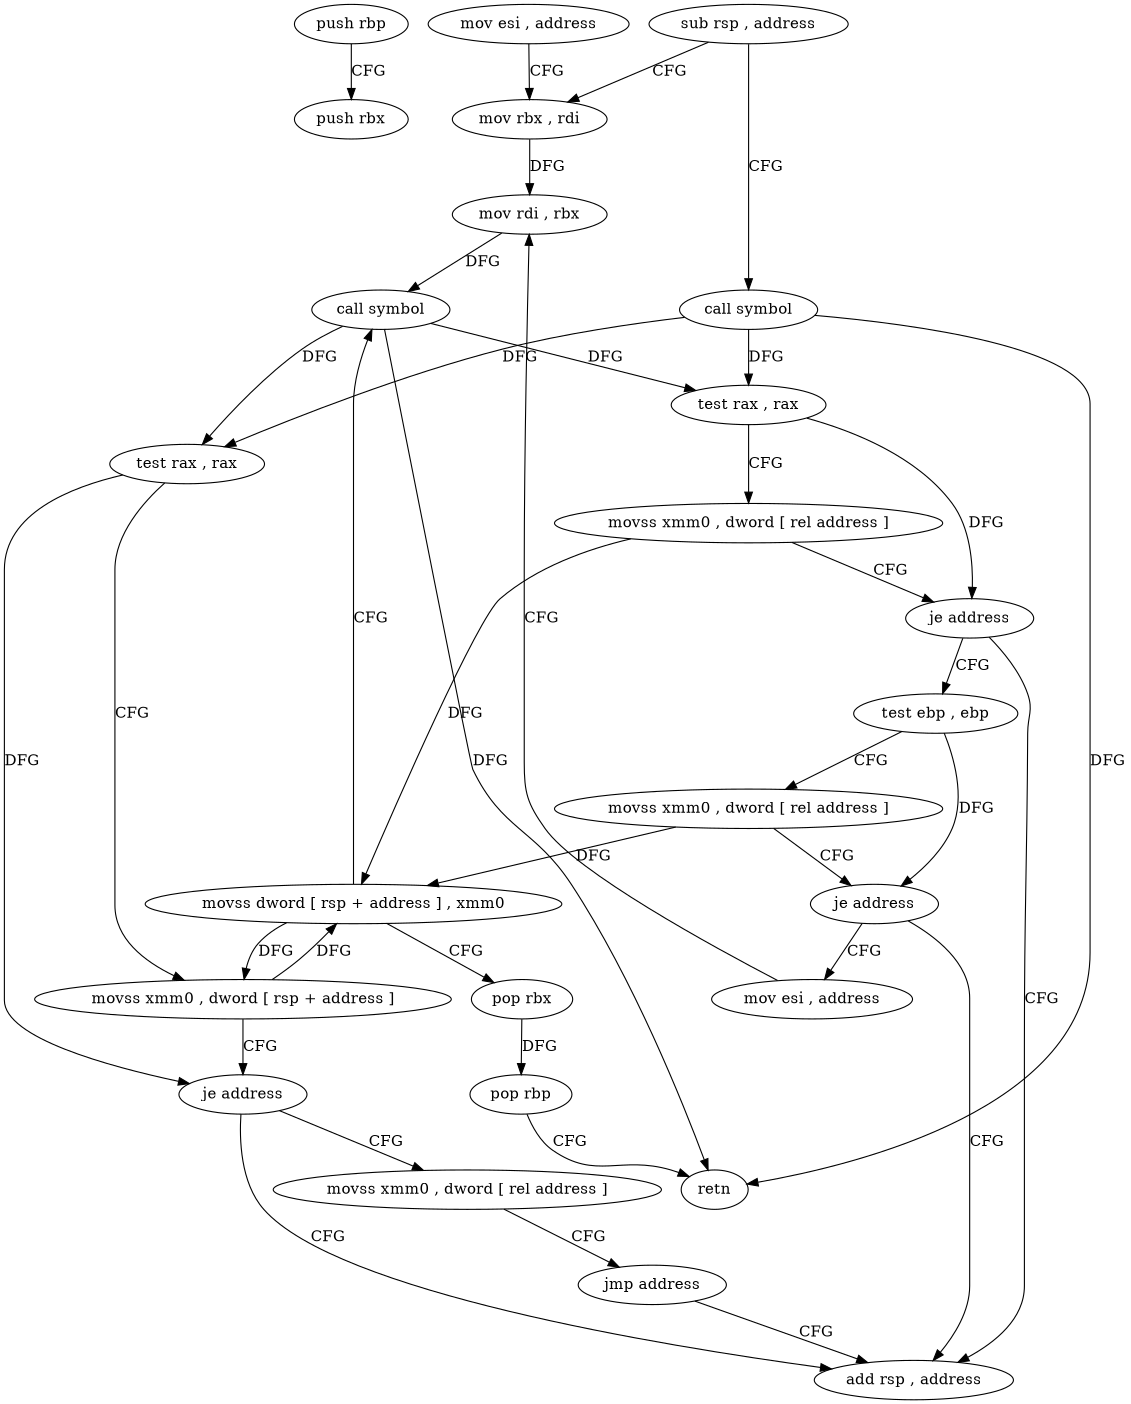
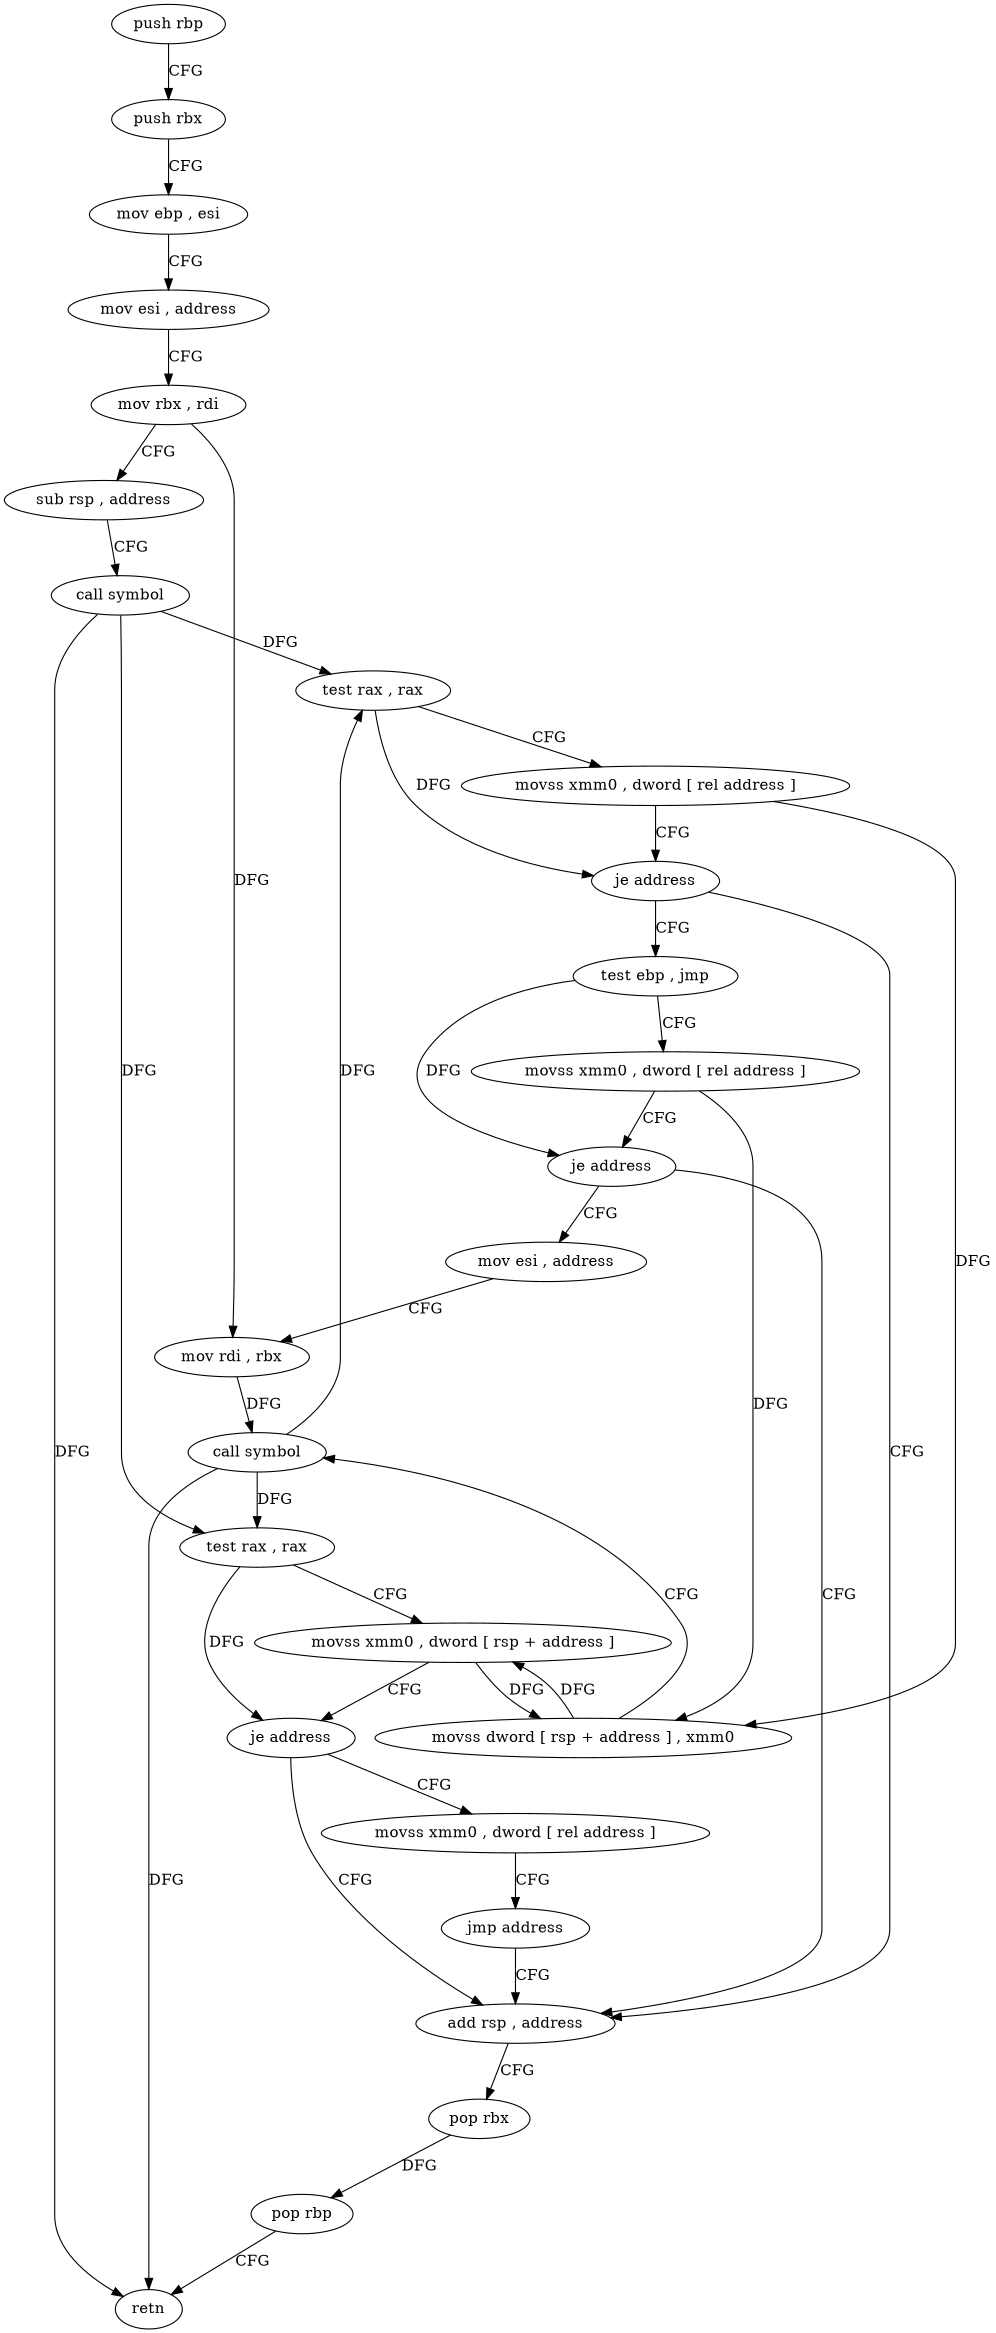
(643, 70) -> (140, 448)
none -> (169, 215)
(936, 714) -> (656, 976)
(435, 950) -> (499, 2066)
